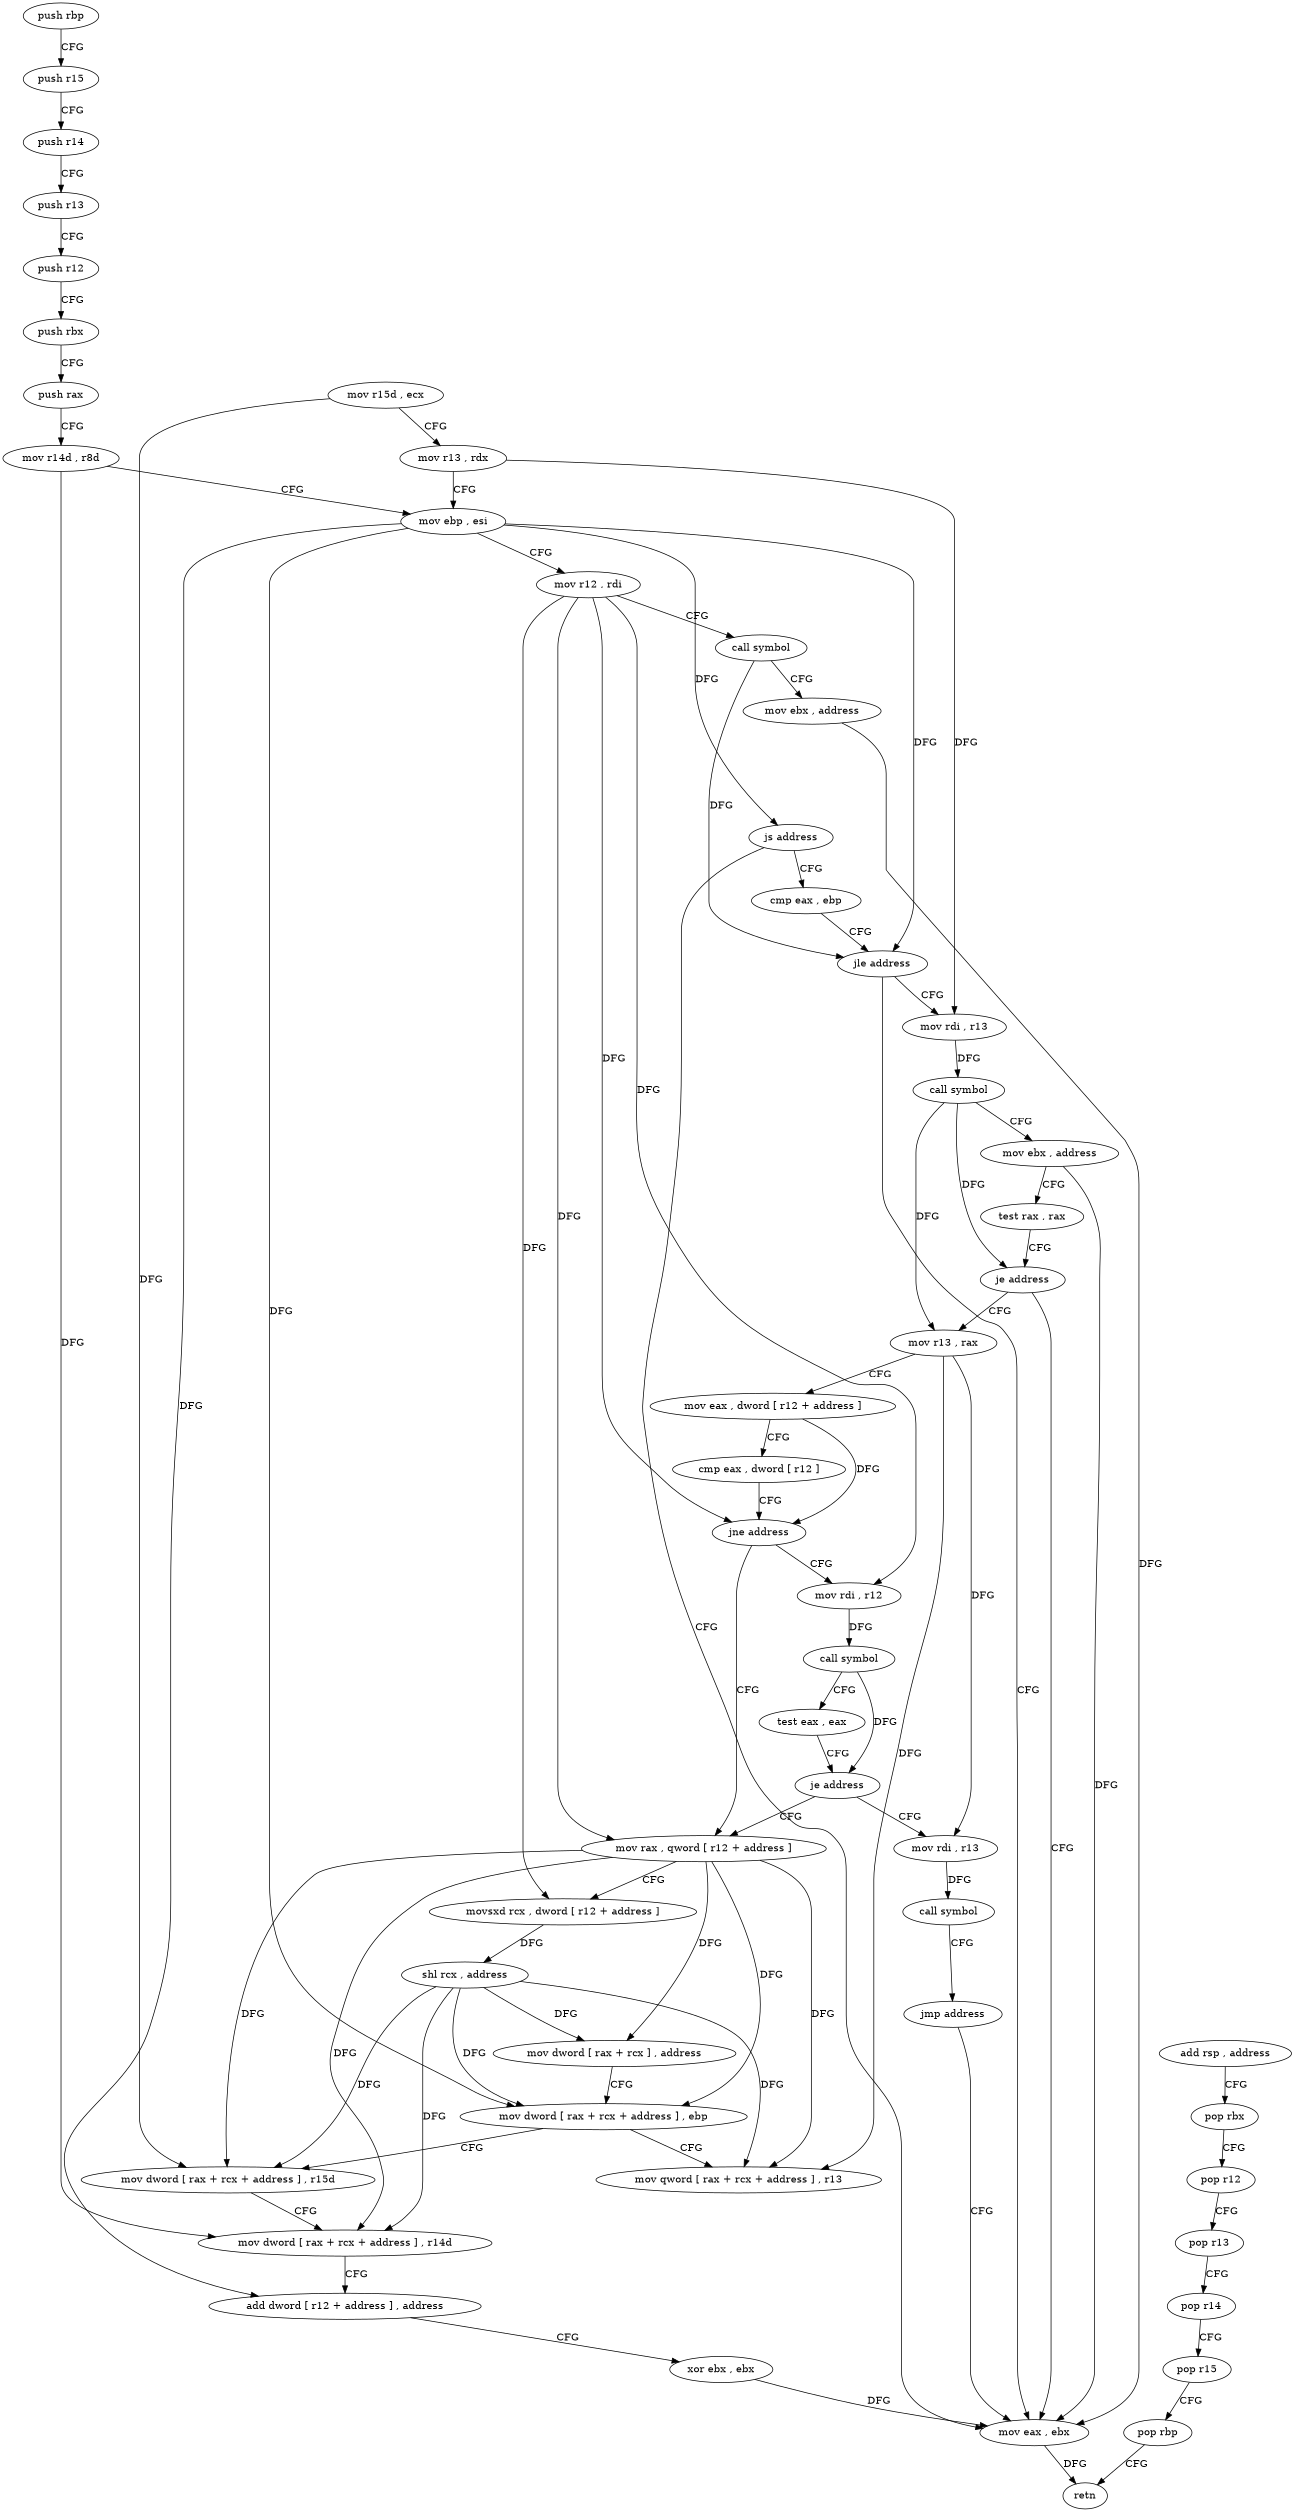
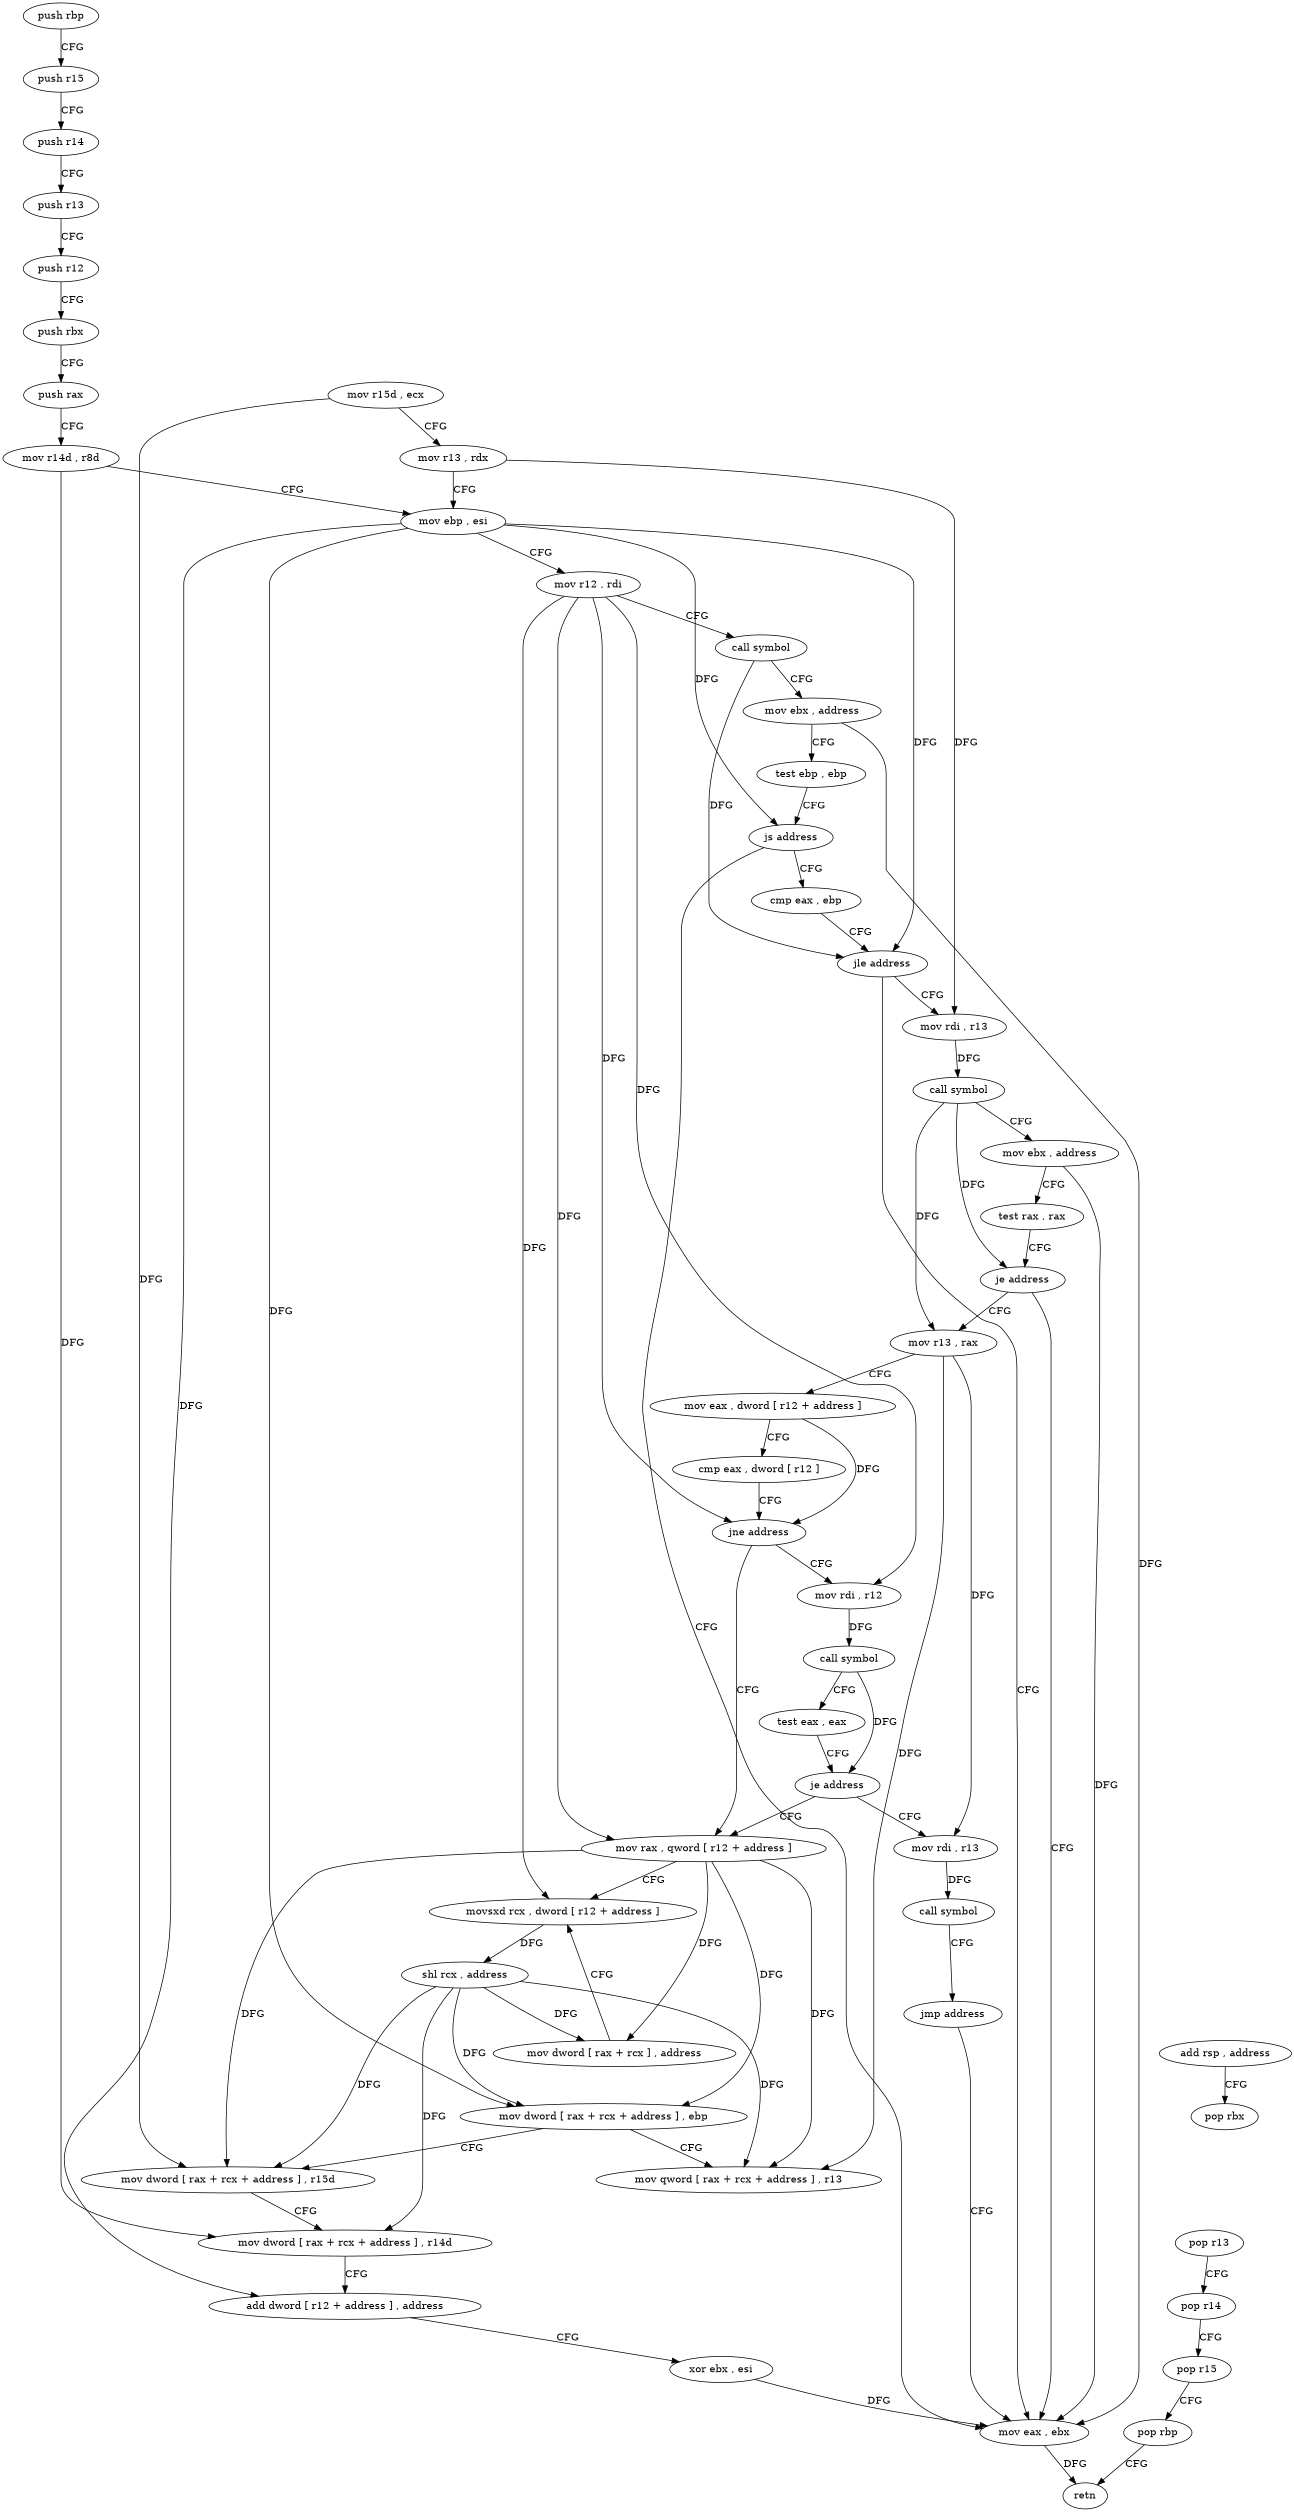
none -> (811, 774)
(360, 1963) -> none
(610, 2081) -> (590, 1986)
(1221, 2180) -> none
(721, 2369) -> (721, 2369)
